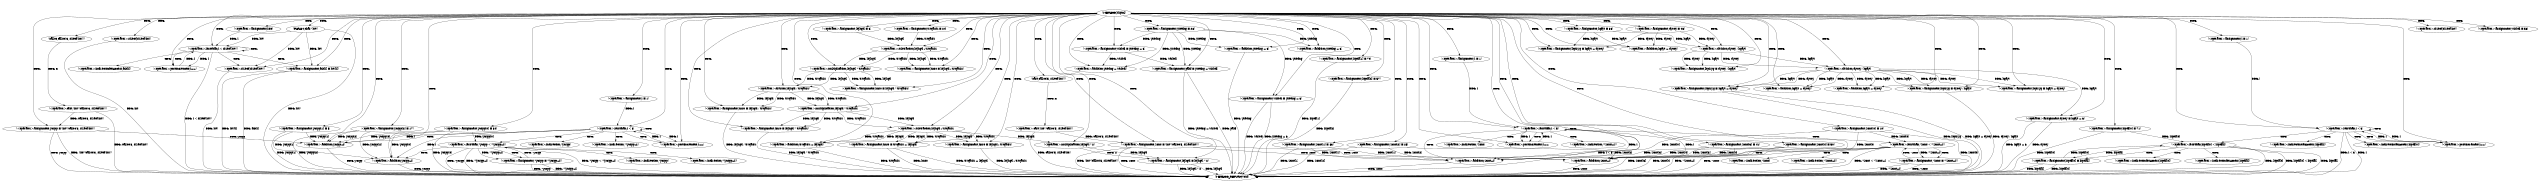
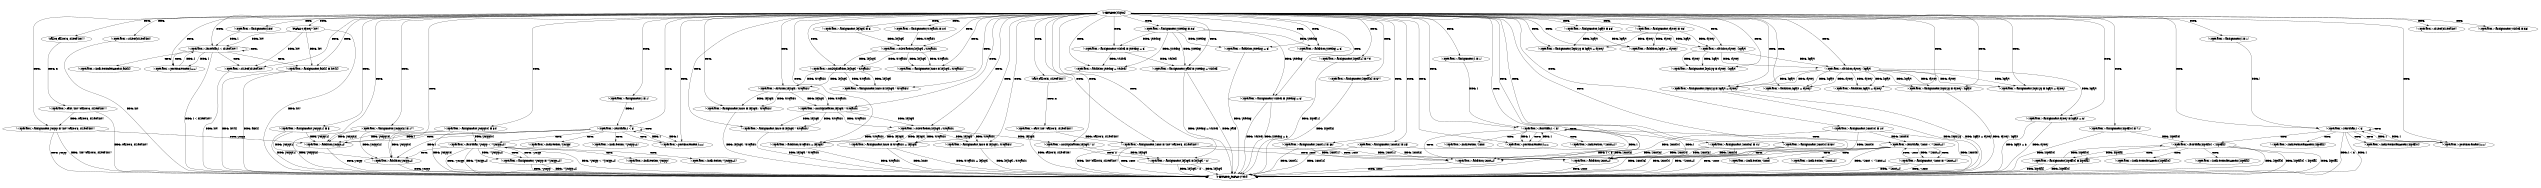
(306, 29) -> (306, 29)
(1232, 177) -> (1232, 177)
